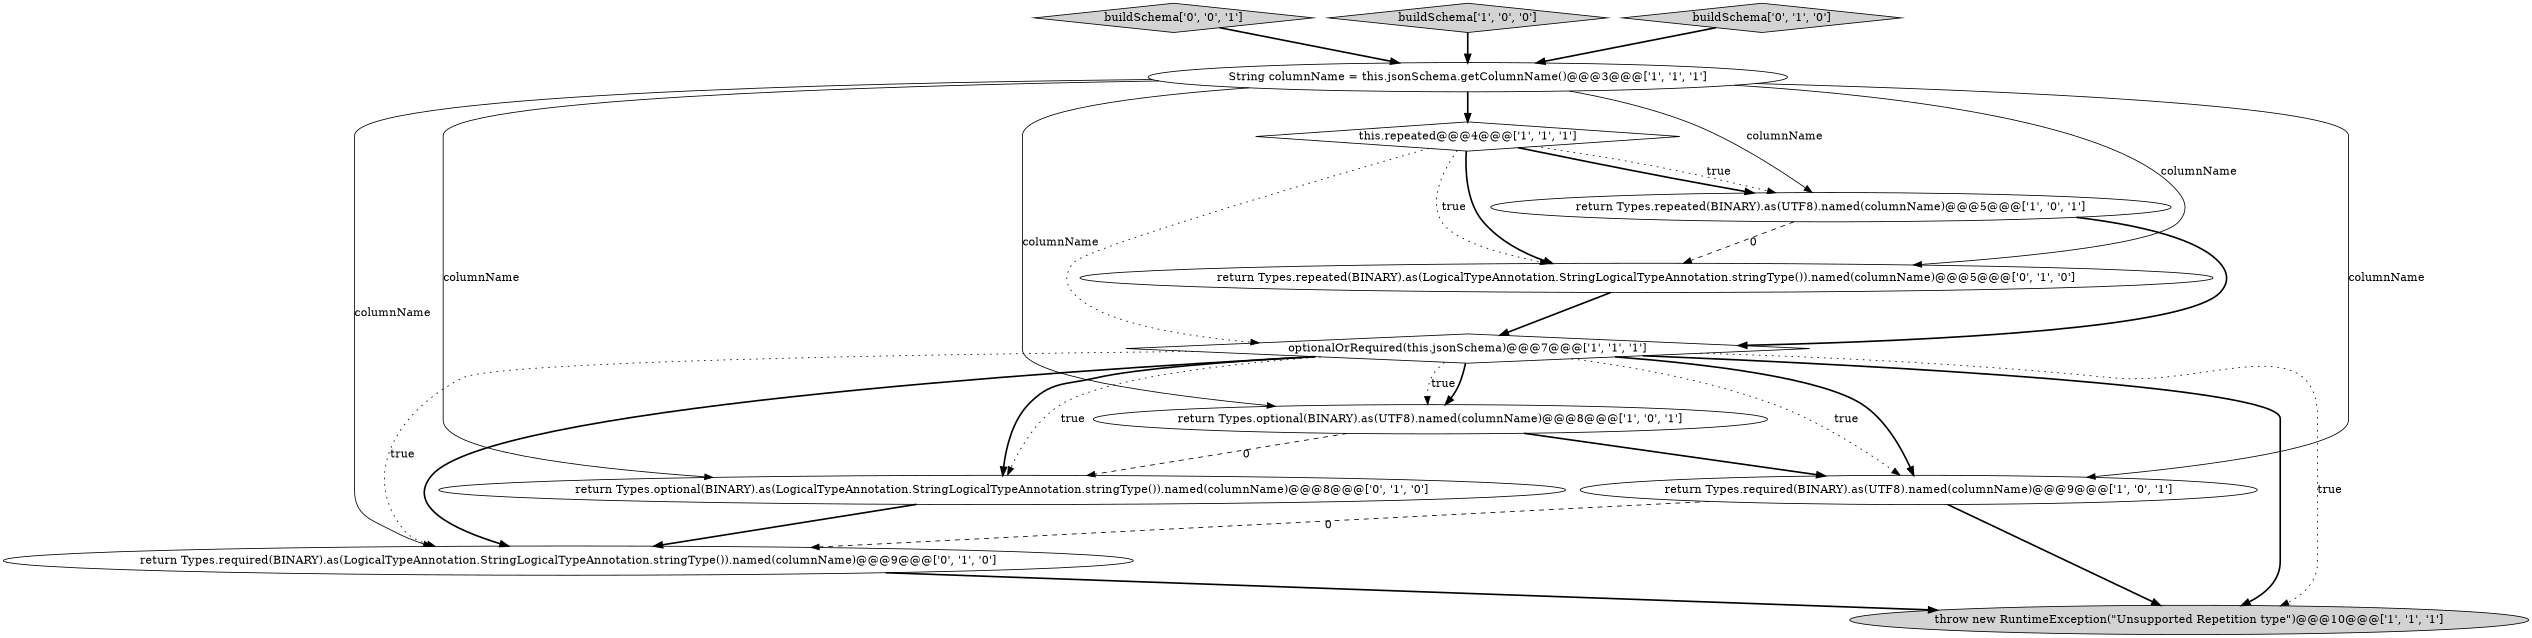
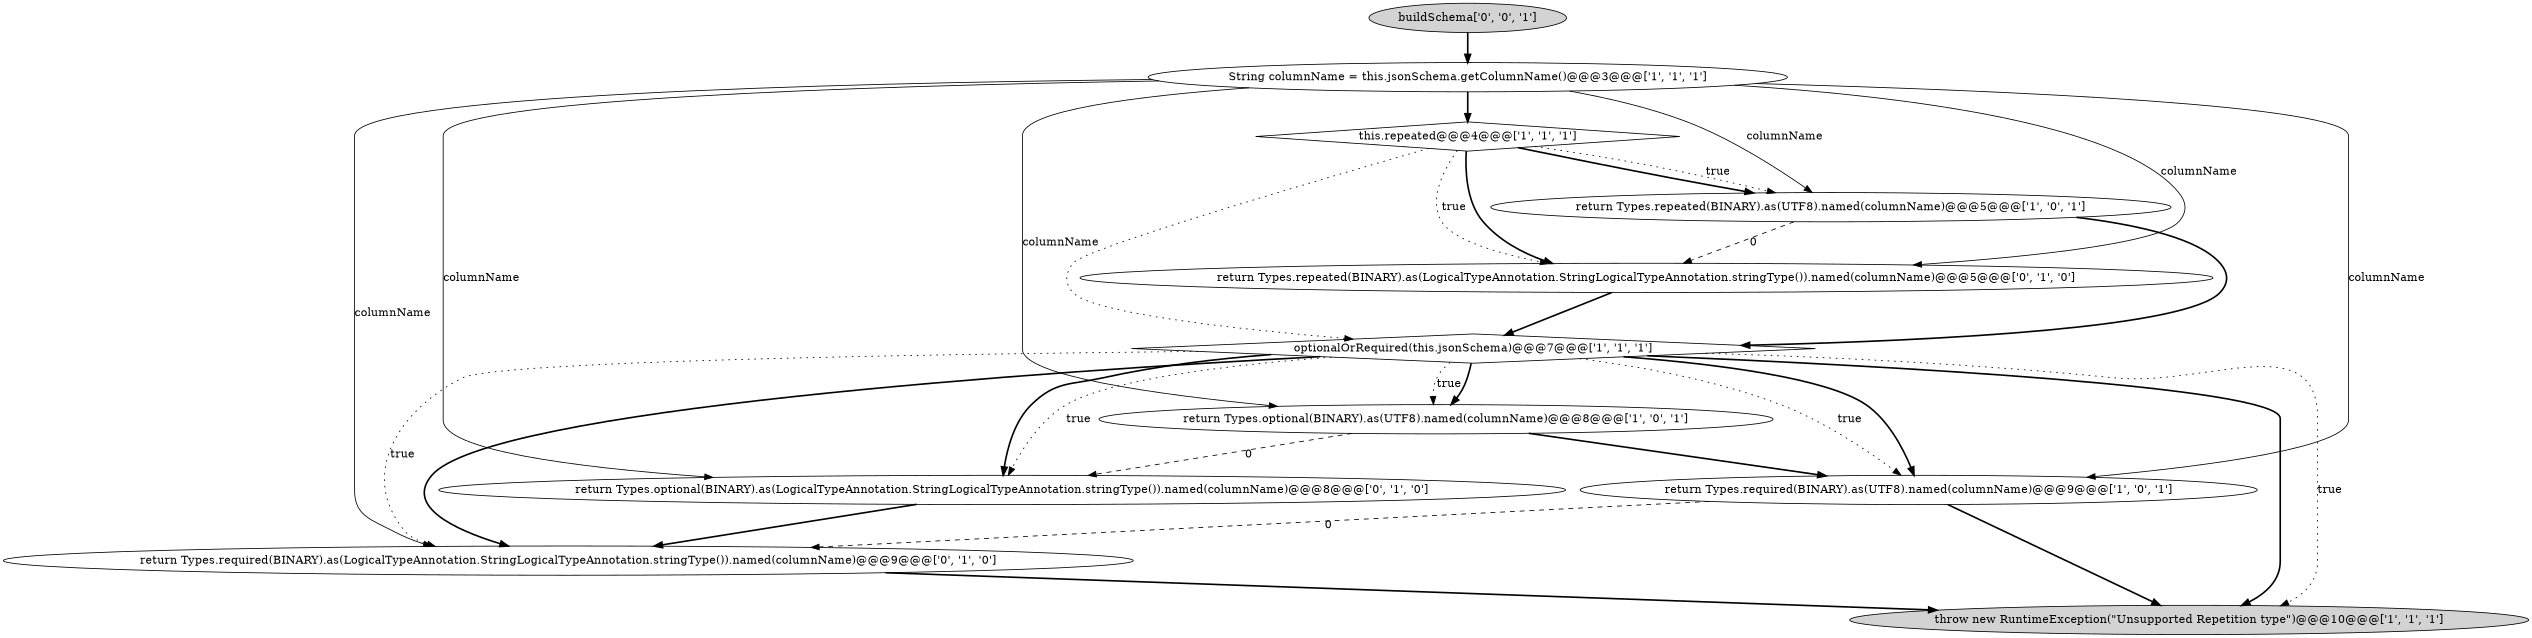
(1174, 18) -> (1468, 18)
(1468, 18) -> none
(1762, 18) -> none
